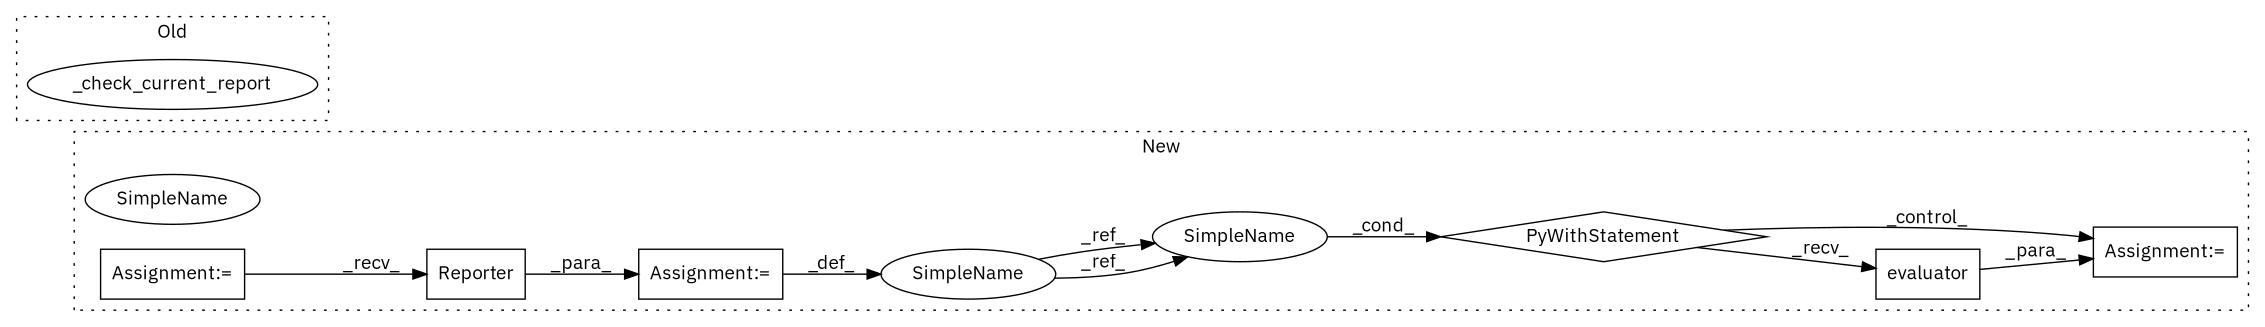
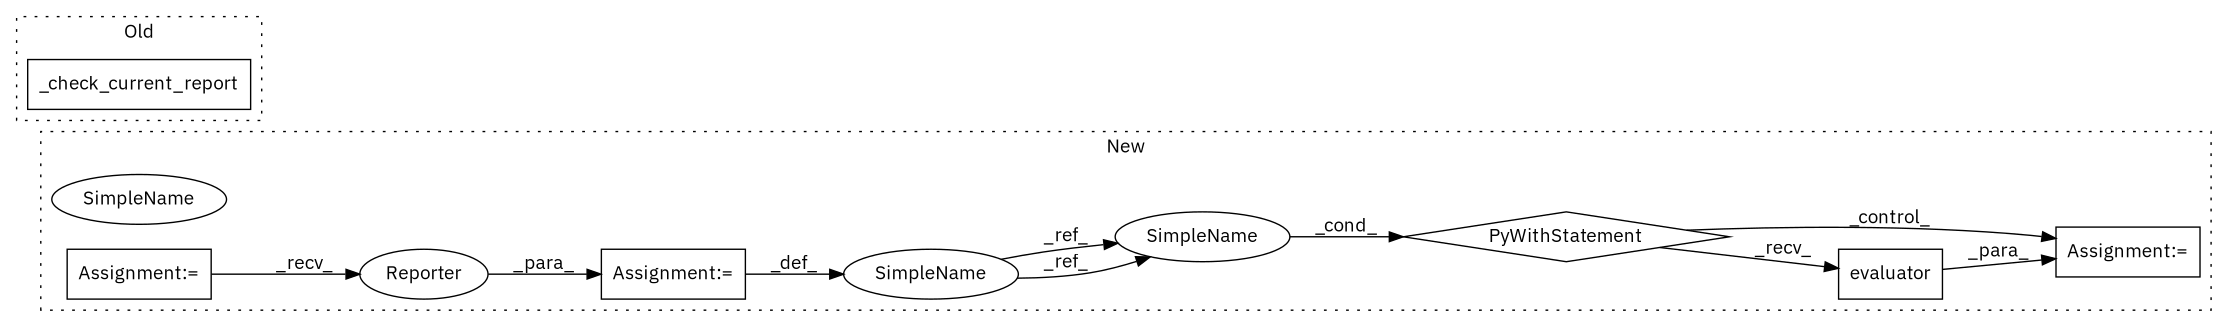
(173, 84) -> (139, 84)
(476, 274) -> (424, 274)
